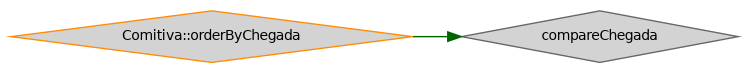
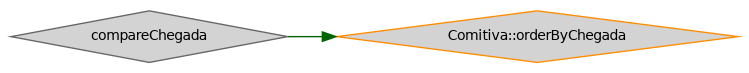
(430, 37) -> (305, 37)
